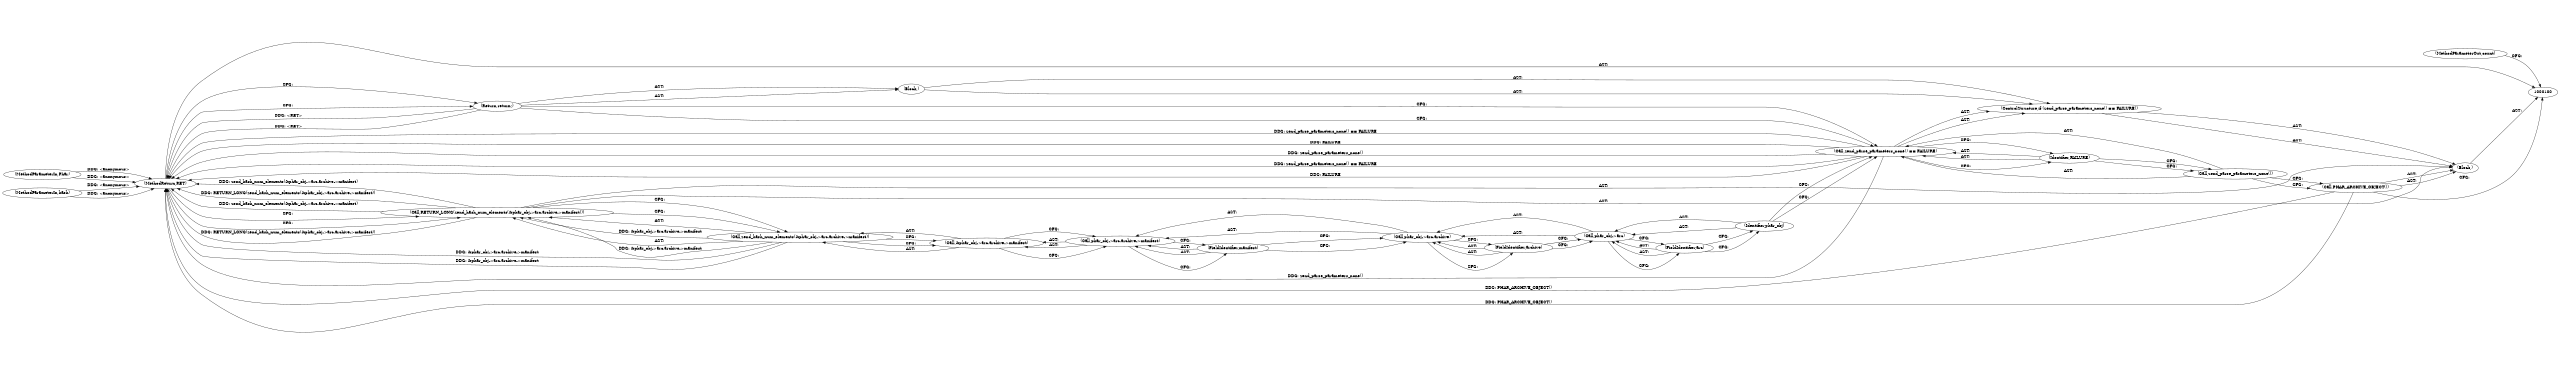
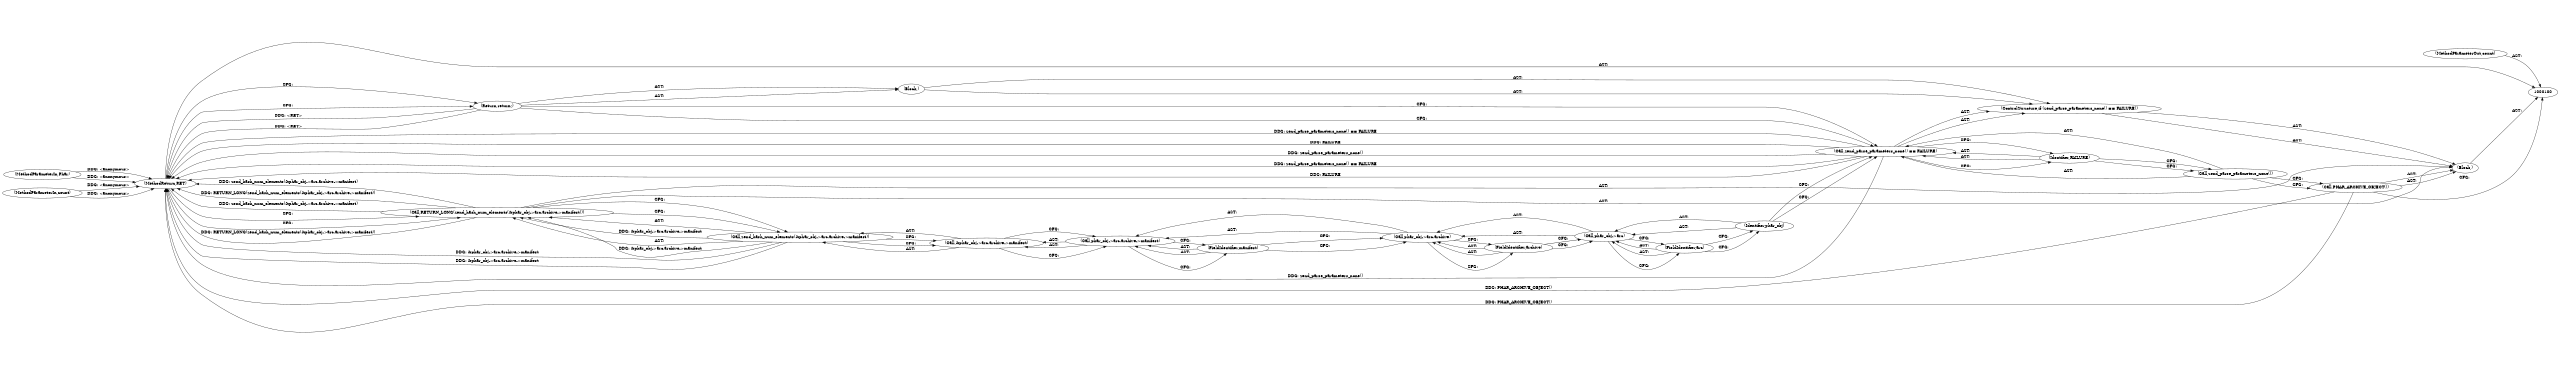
(2518, 56) -> (2518, 56)
(42, 193) -> (42, 193)
